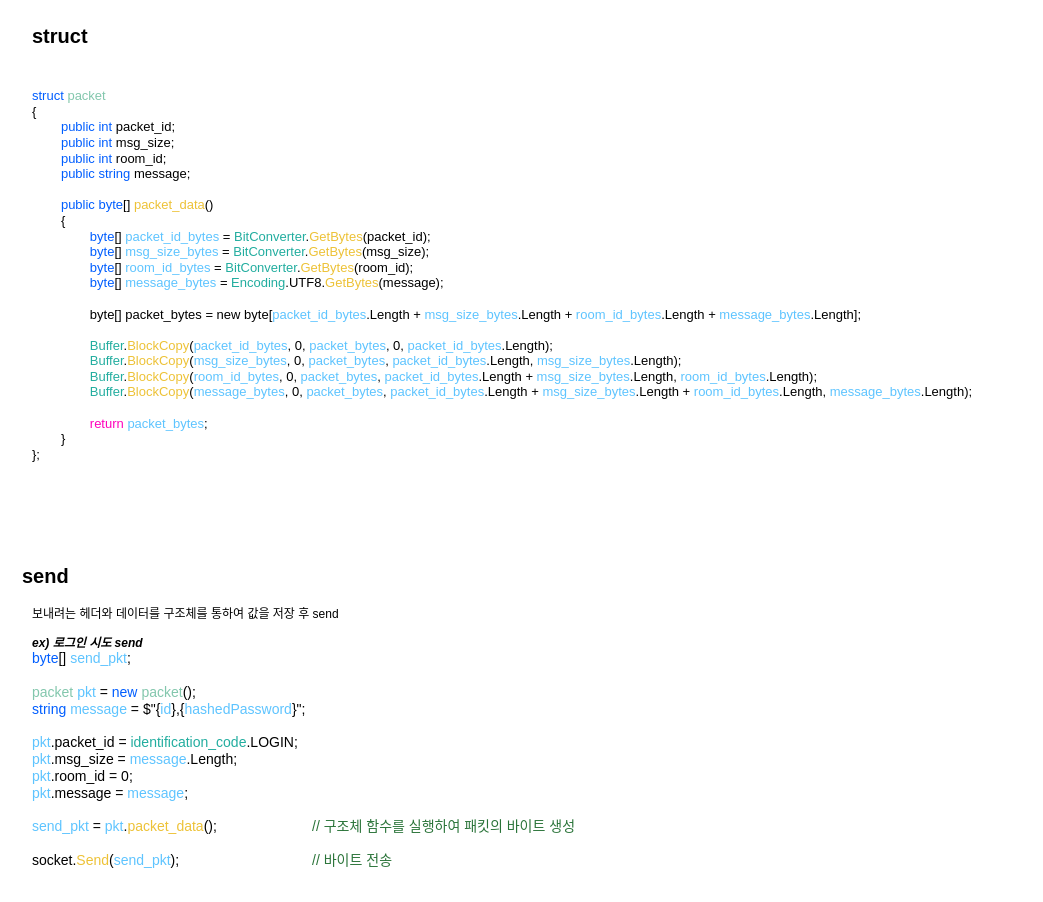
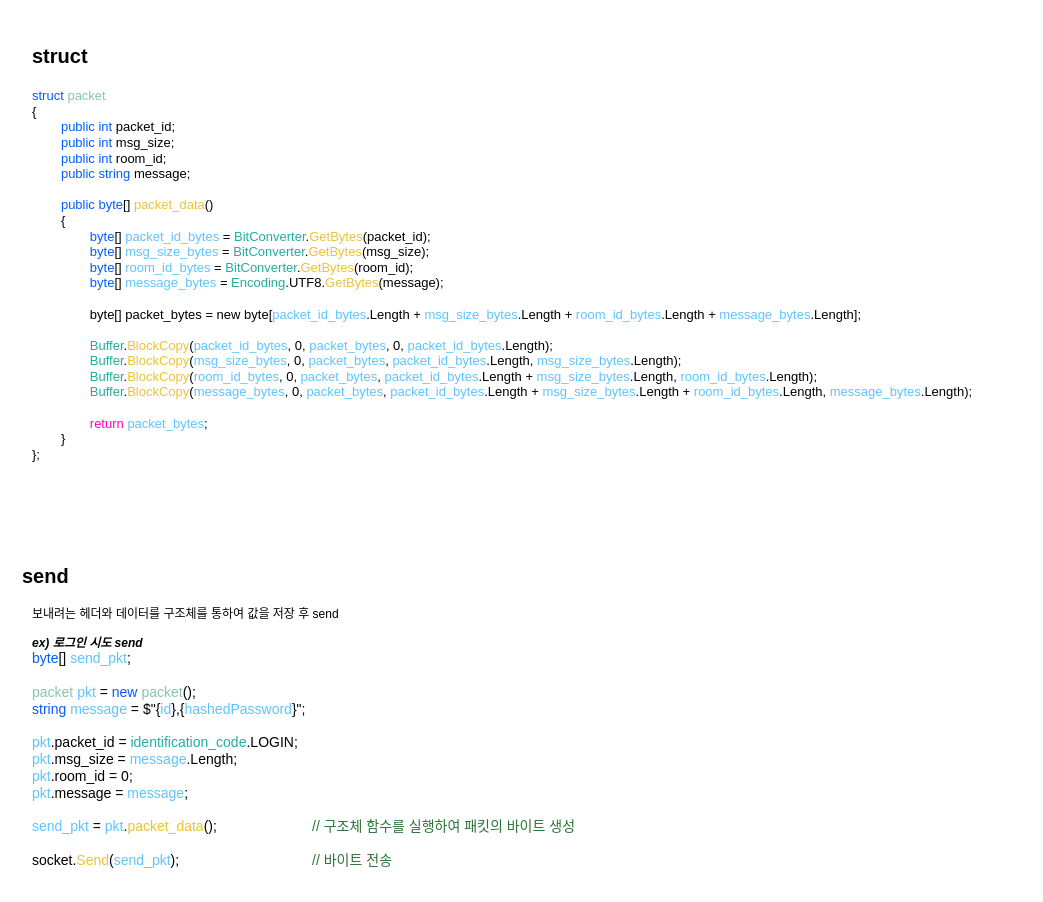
(61, 36) -> (61, 56)
